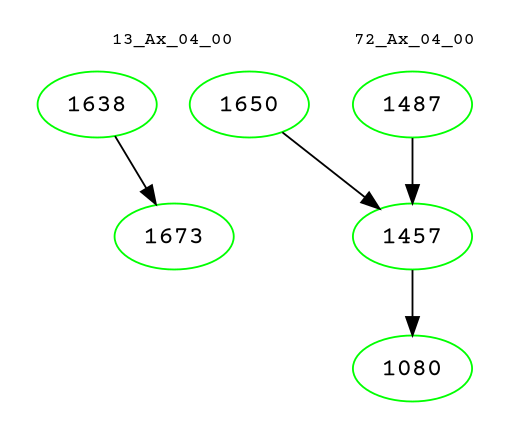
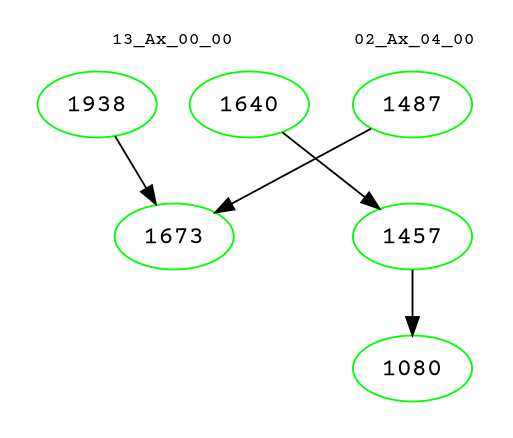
(173, 39) -> (173, 39)
(415, 39) -> (415, 39)
(97, 104) -> (97, 104)
(249, 104) -> (249, 104)
(412, 162) -> (301, 166)
